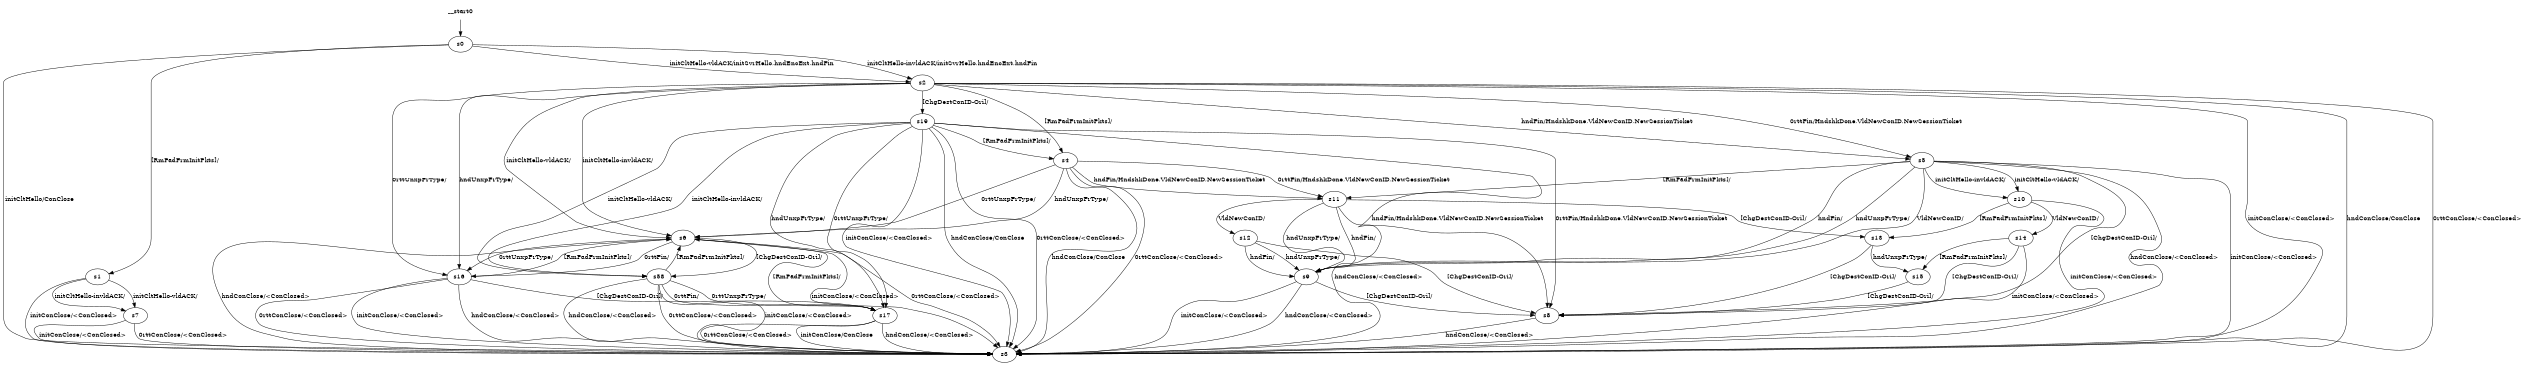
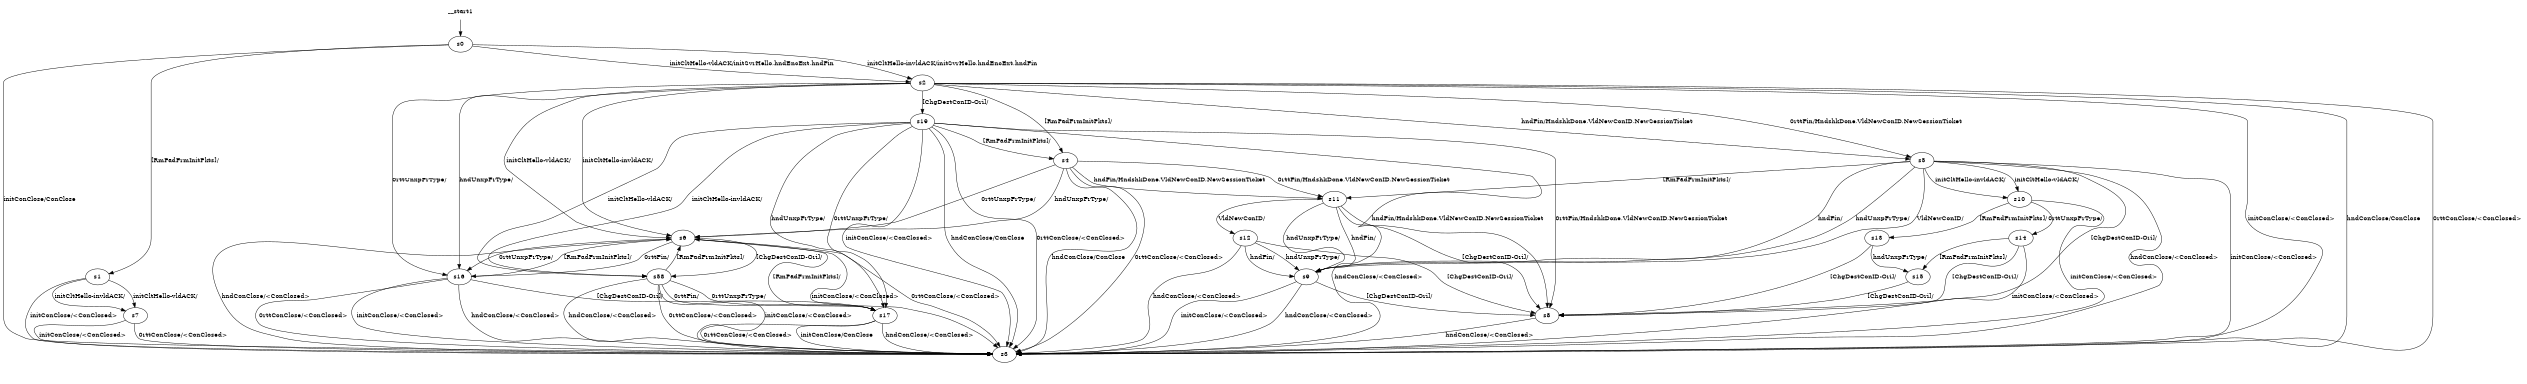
(461, 12) -> (461, 12)
(41, 199) -> (41, 199)
(1605, 205) -> (1445, 255)
(2076, 219) -> (2076, 219)
none -> (1150, 326)
